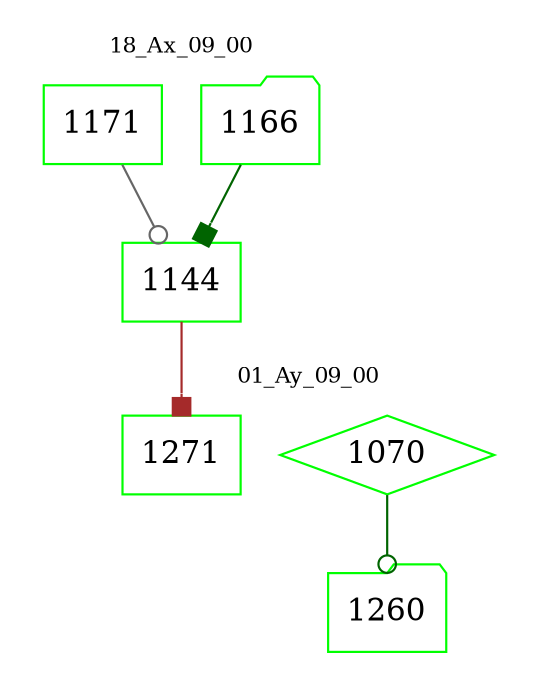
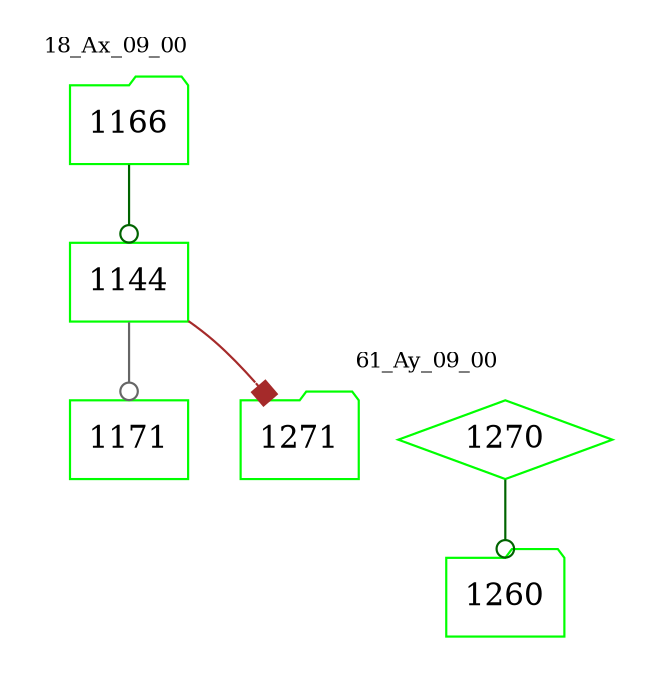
(226, 194) -> (129, 195)
(138, 196) -> (129, 352)
(308, 377) -> (427, 362)
(182, 455) -> (300, 440)
(387, 455) -> (505, 440)
